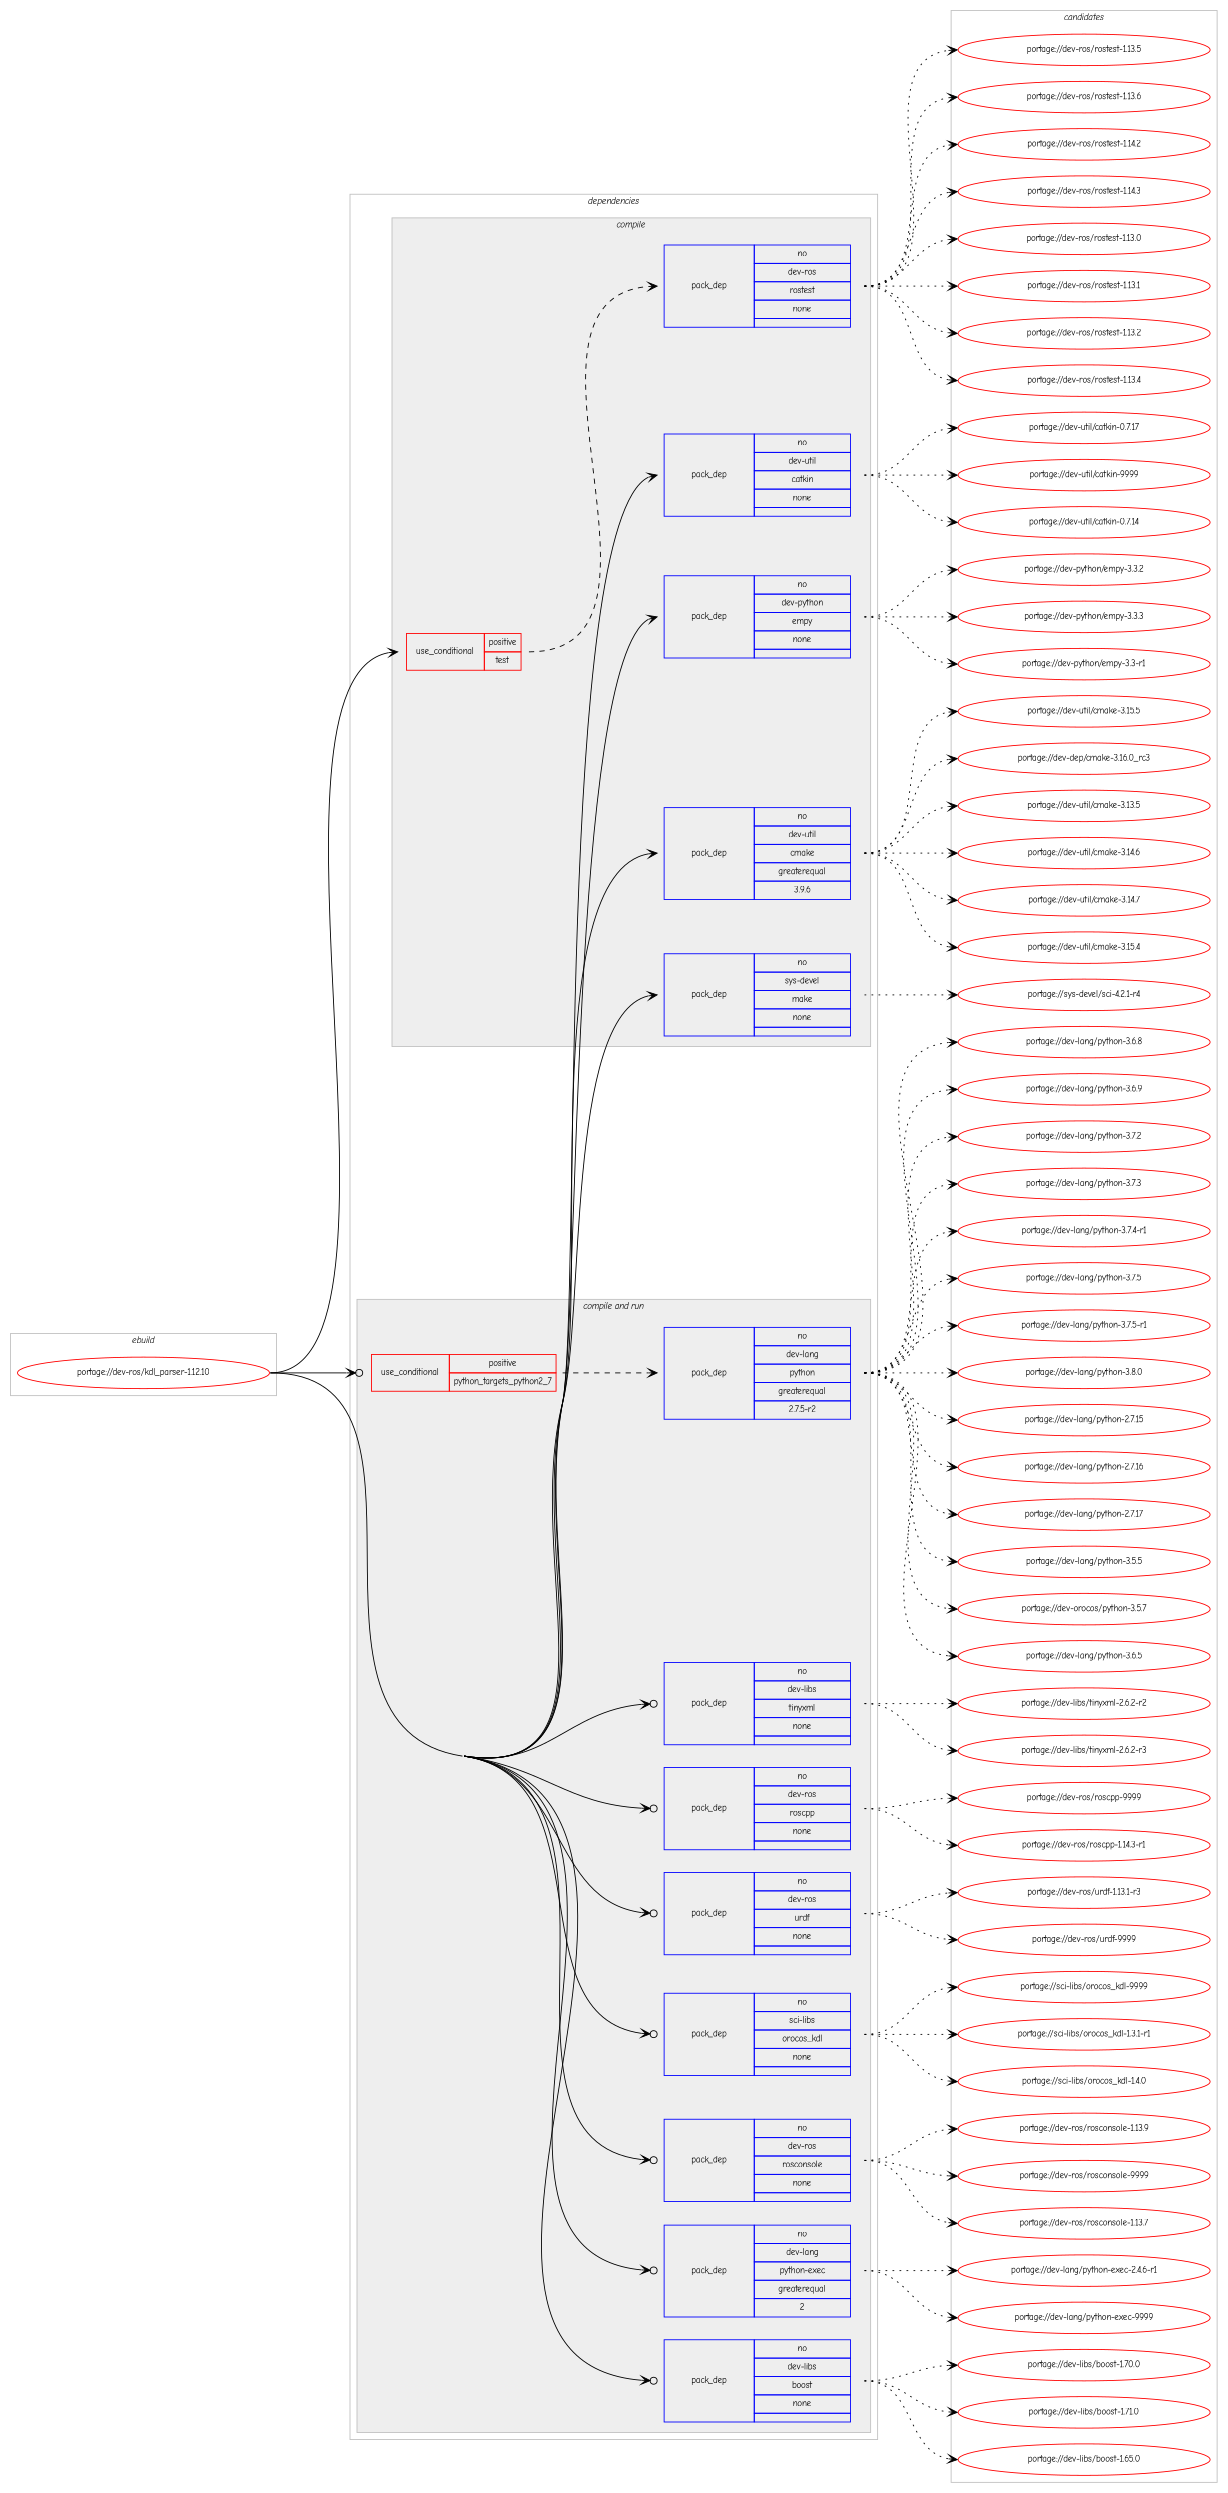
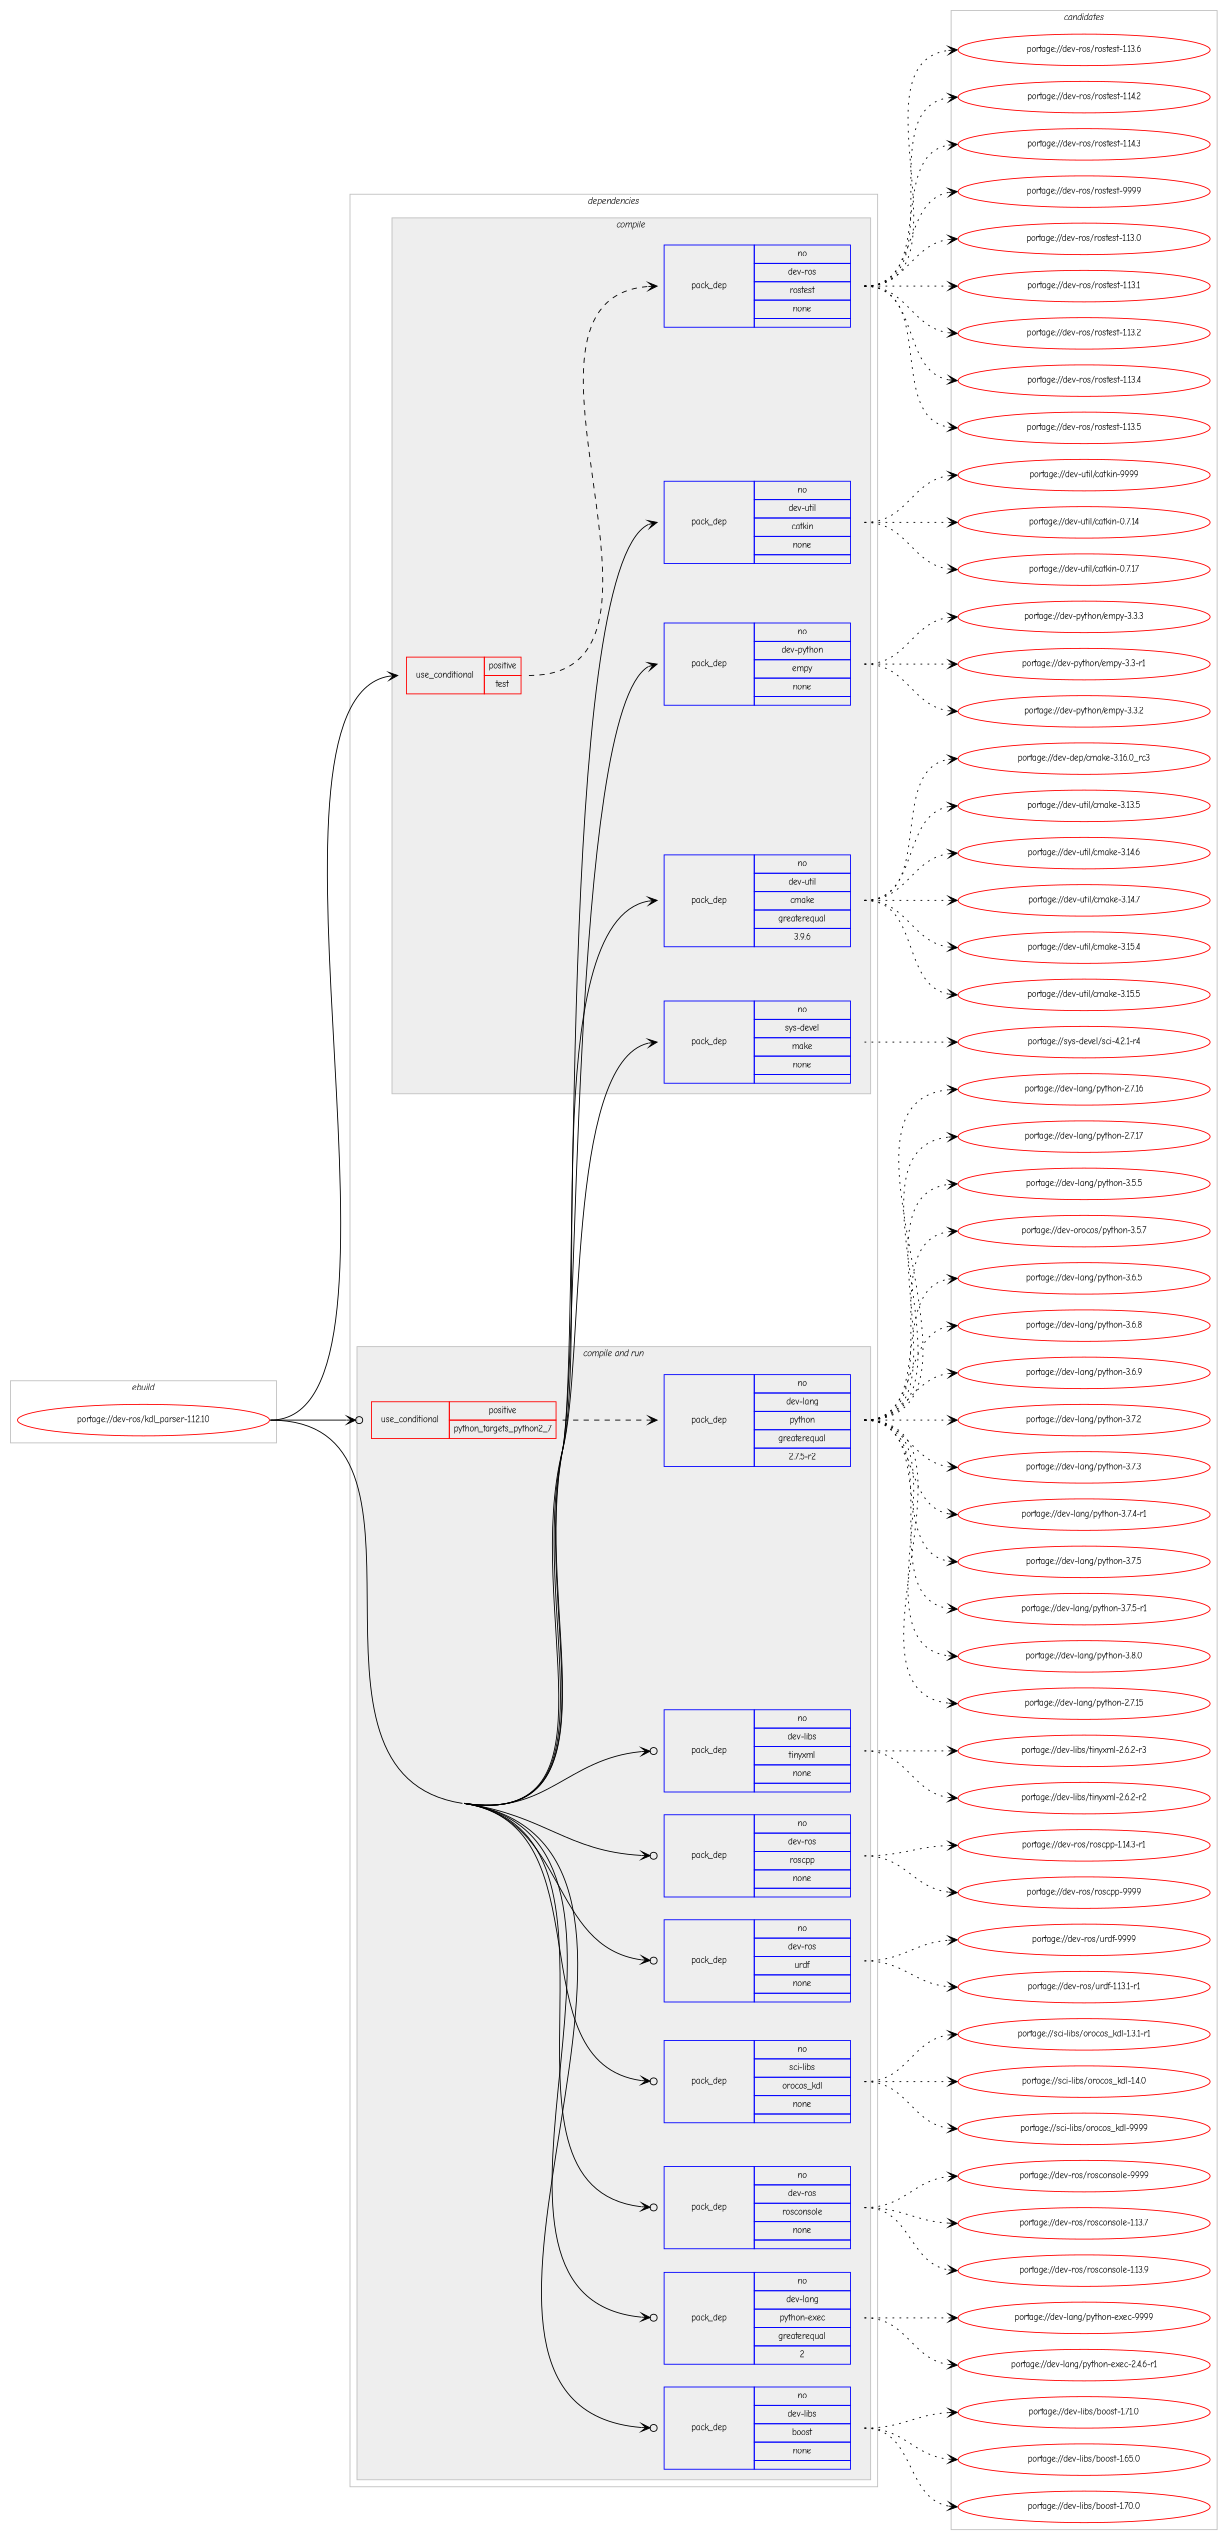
none -> (1084, 192)
(1084, 1893) -> (1084, 1987)
